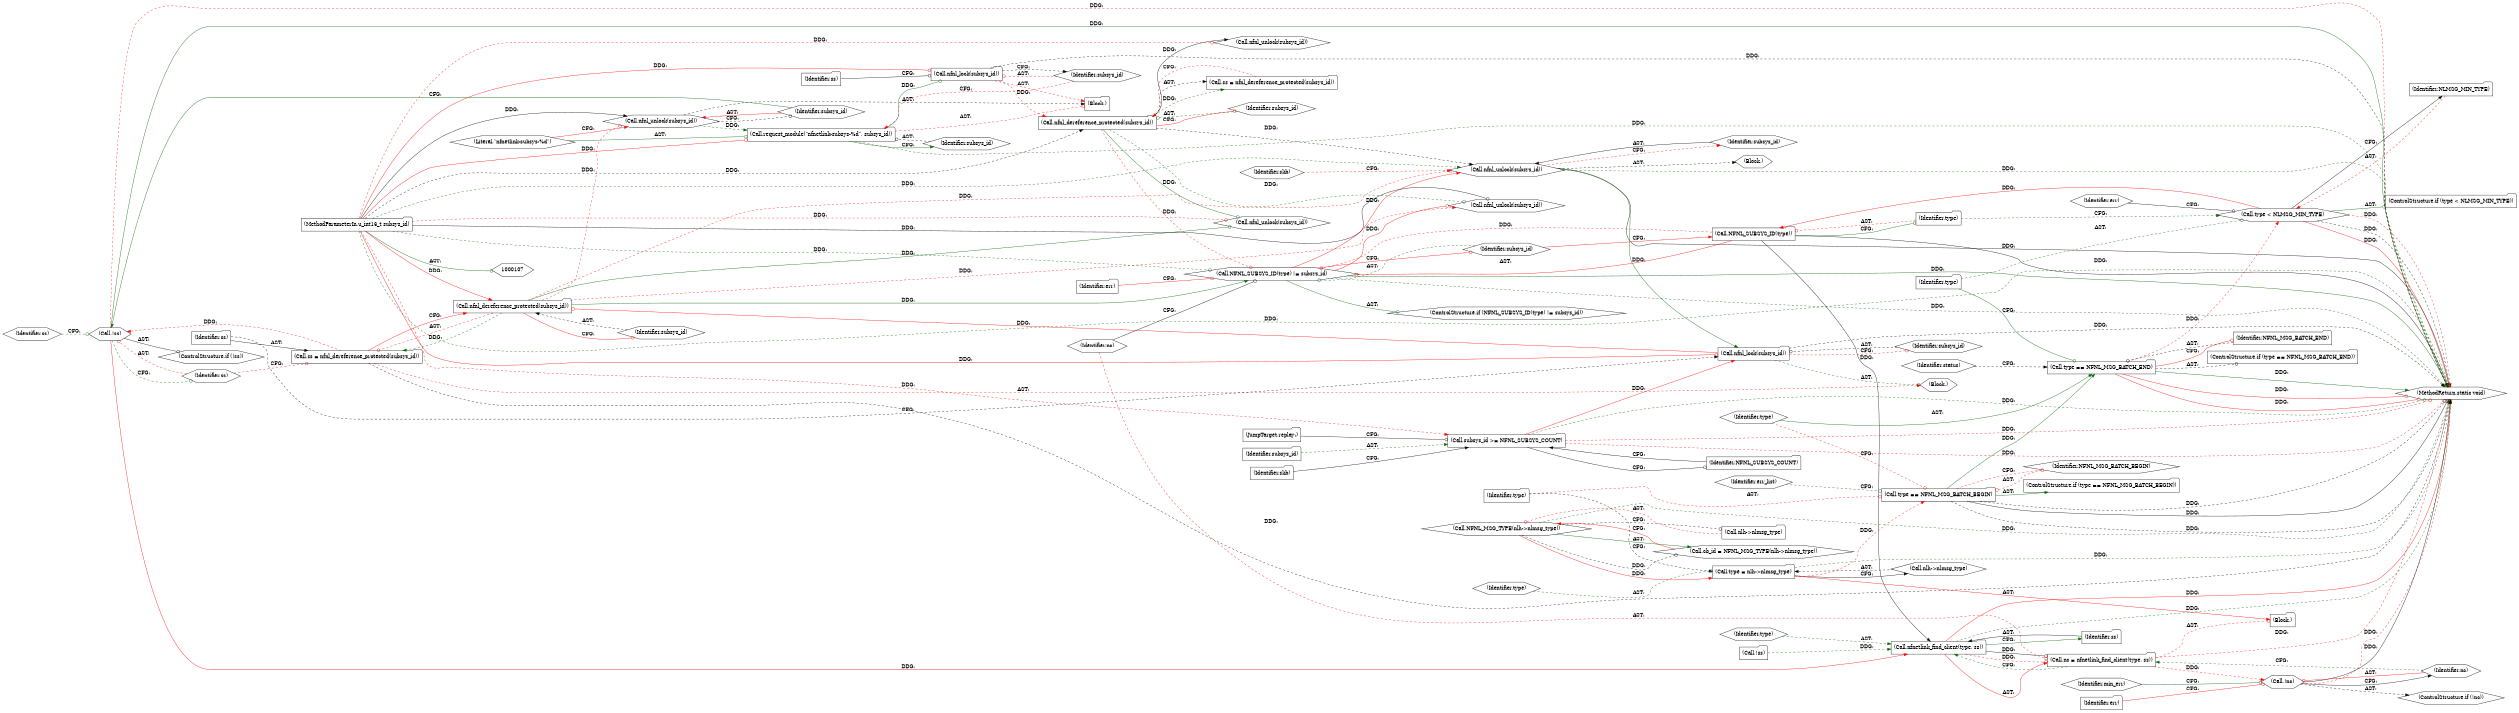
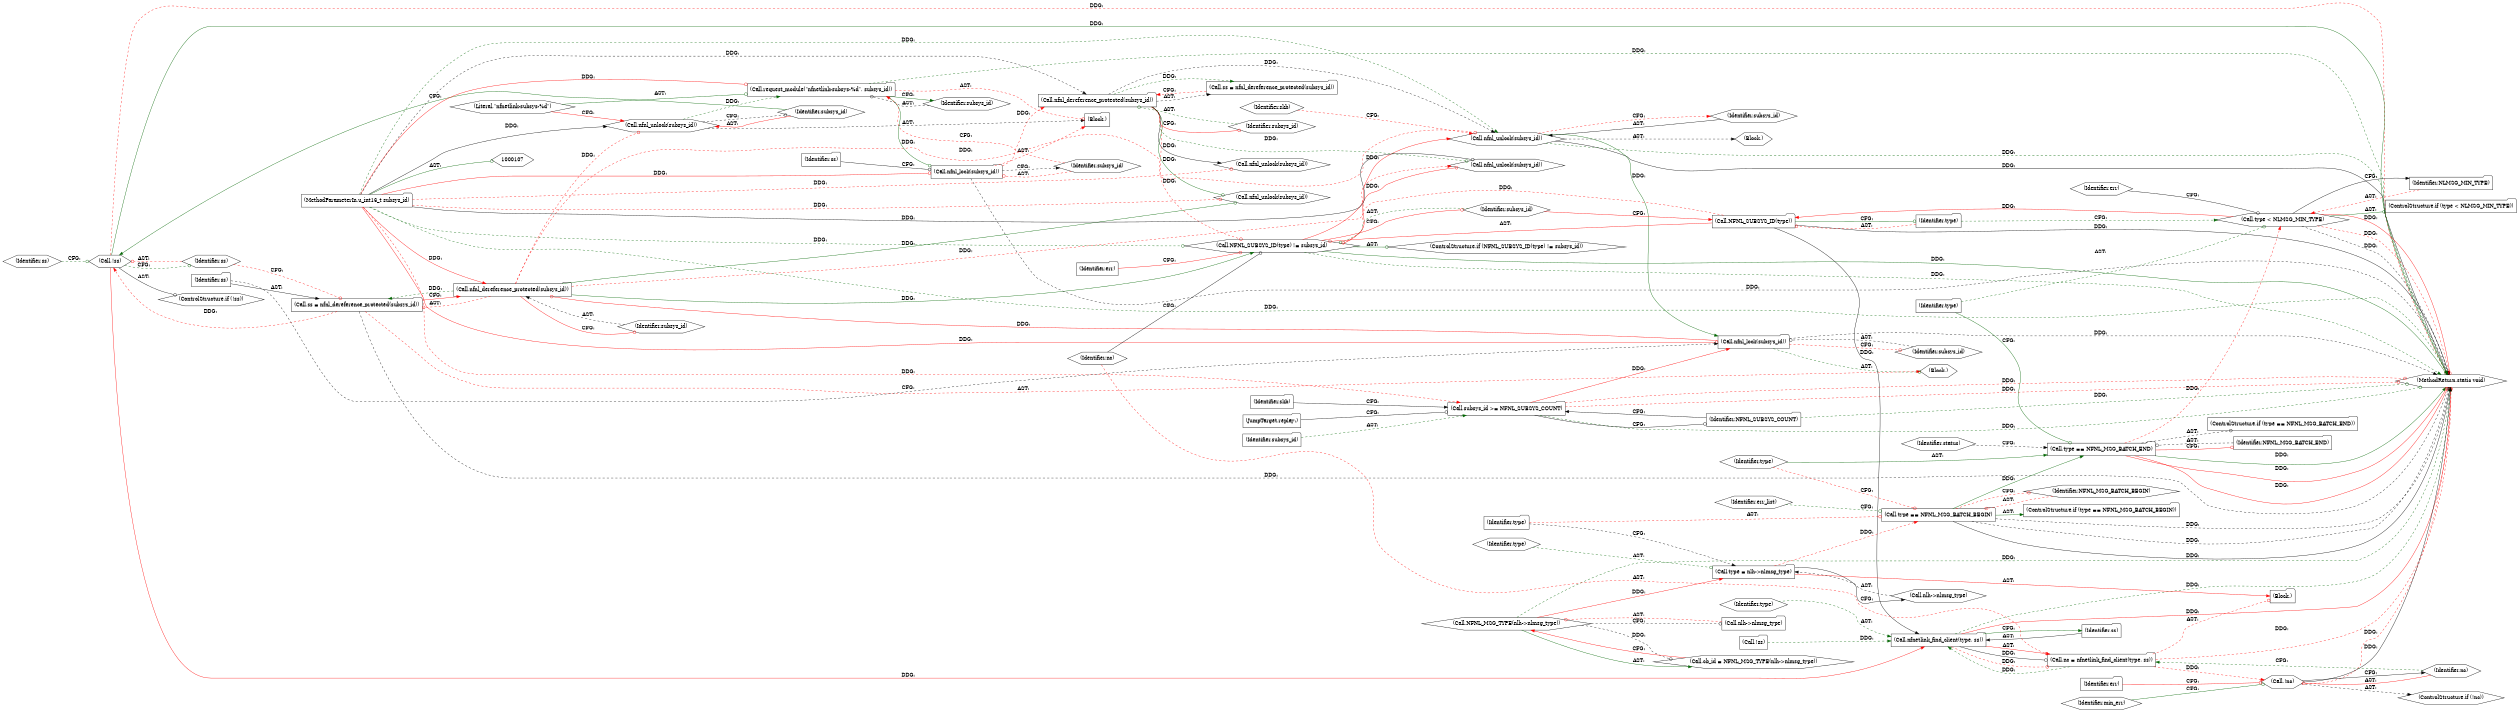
(2170, 558) -> (2103, 402)
(2009, 665) -> (2009, 670)
